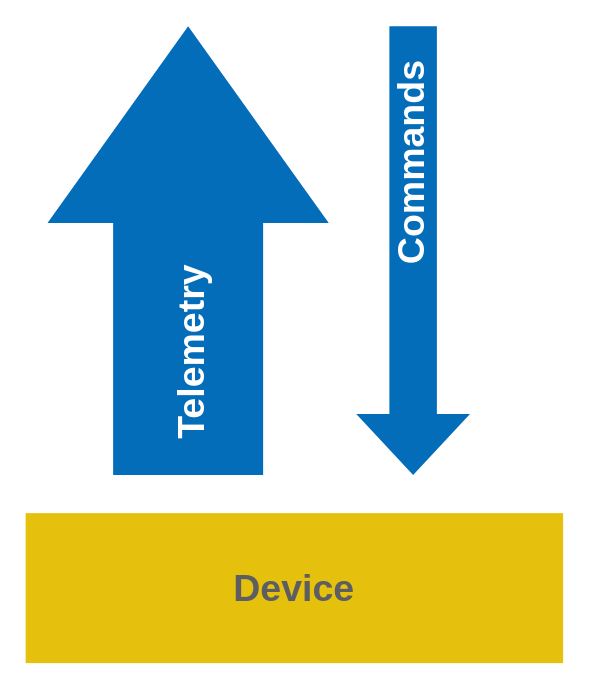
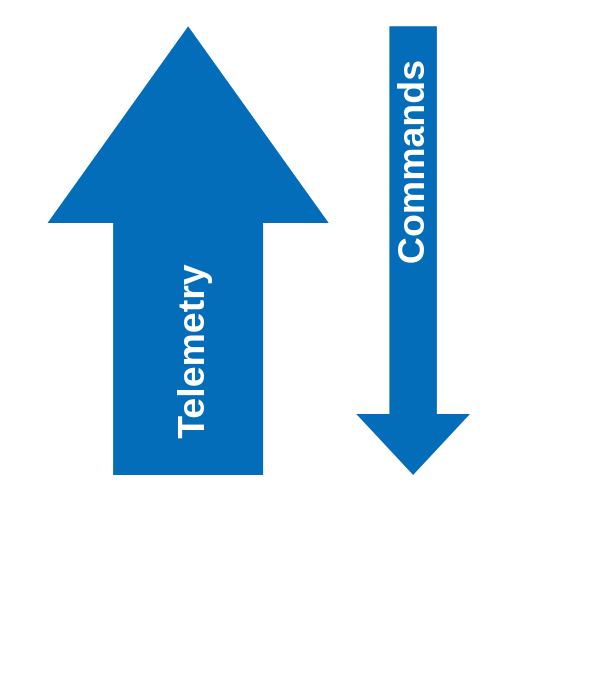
(294, 588) -> none
